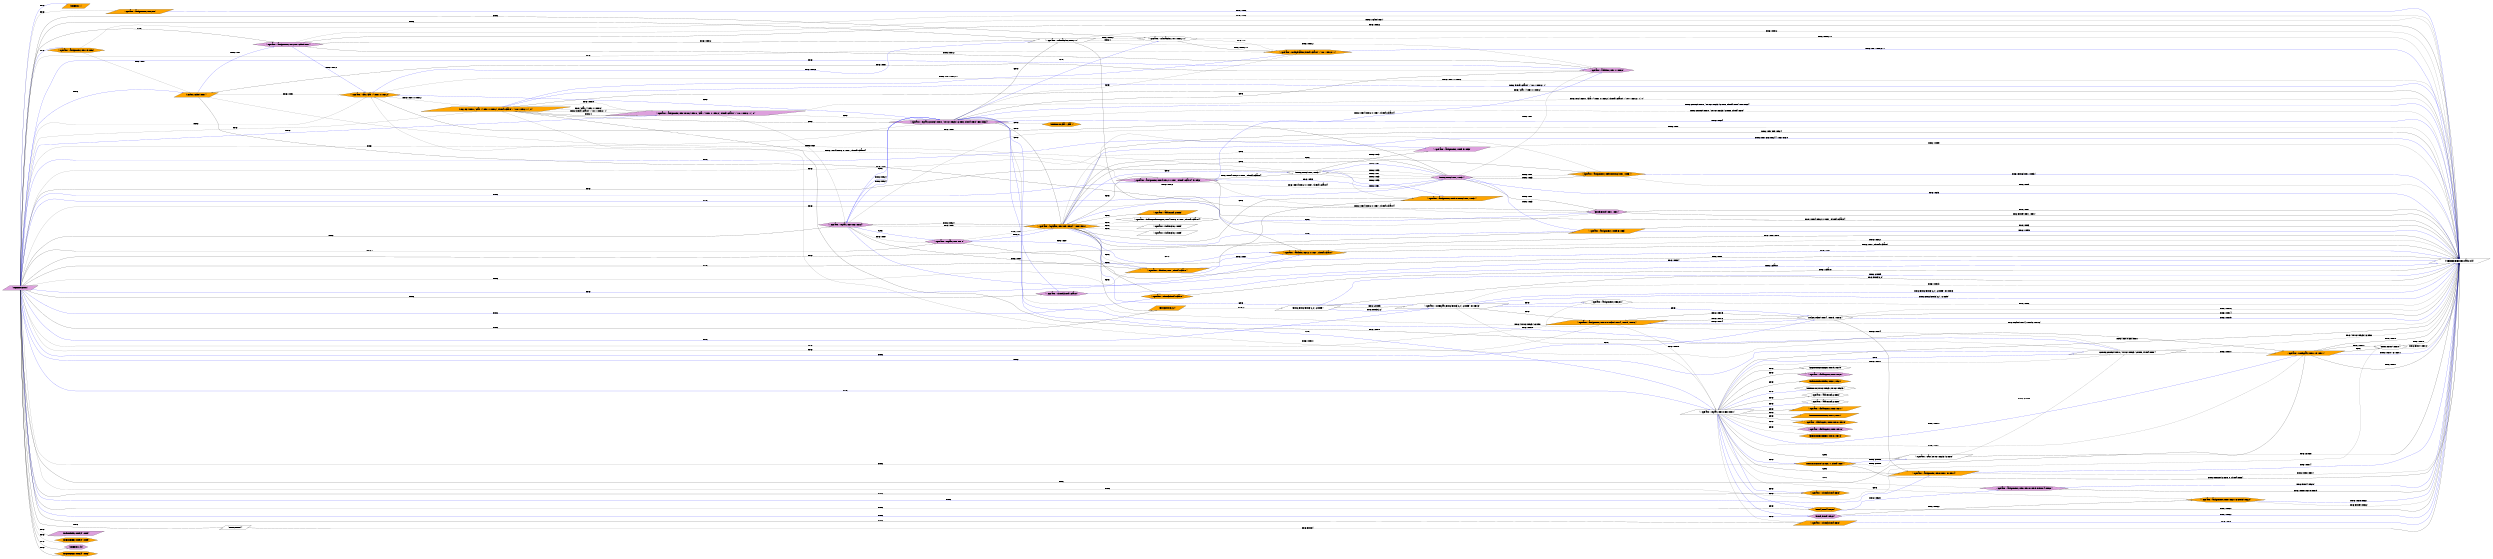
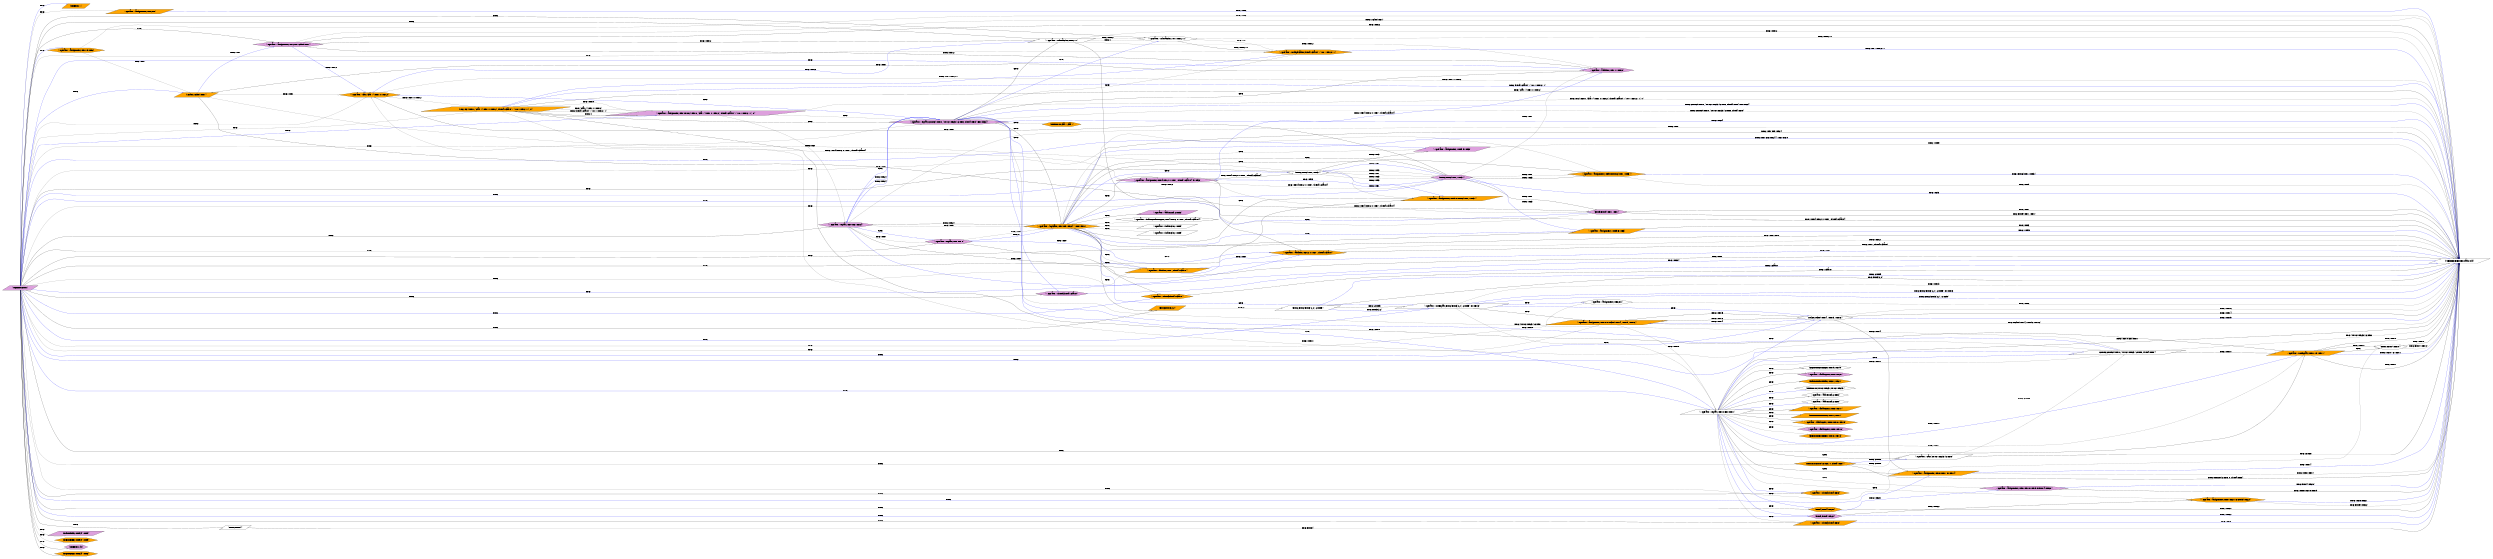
(1167, 213) -> (1167, 213)
(370, 250) -> (370, 250)
(1746, 455) -> (1759, 355)
(1117, 482) -> (1122, 451)
